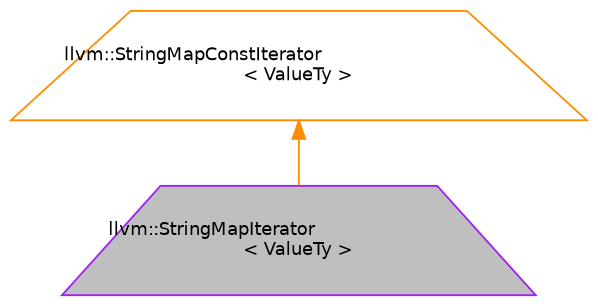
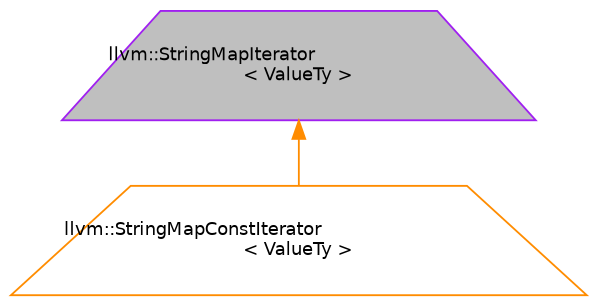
(299, 162) -> (299, 162)
